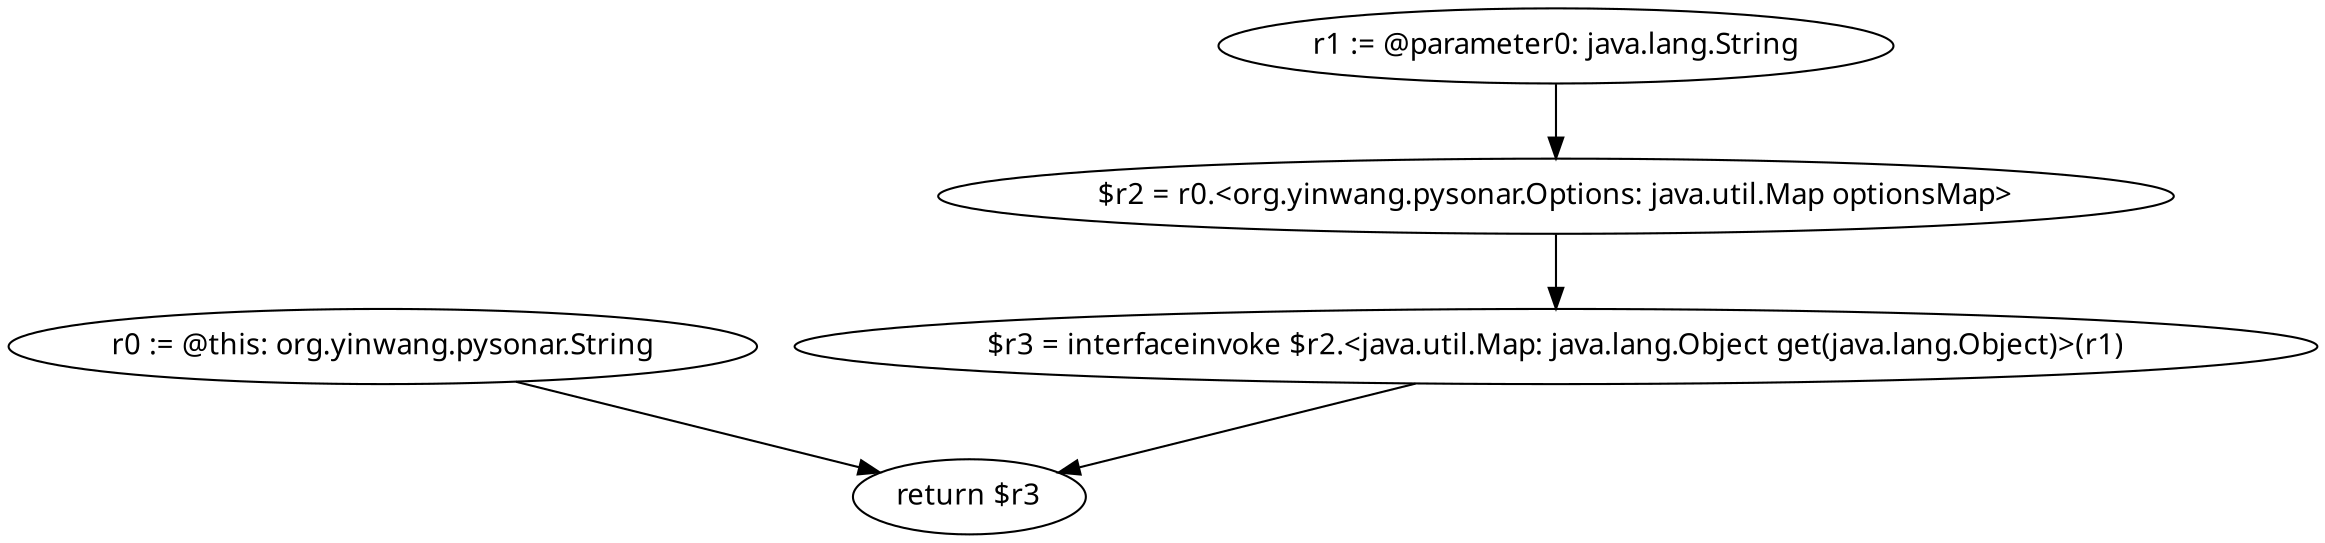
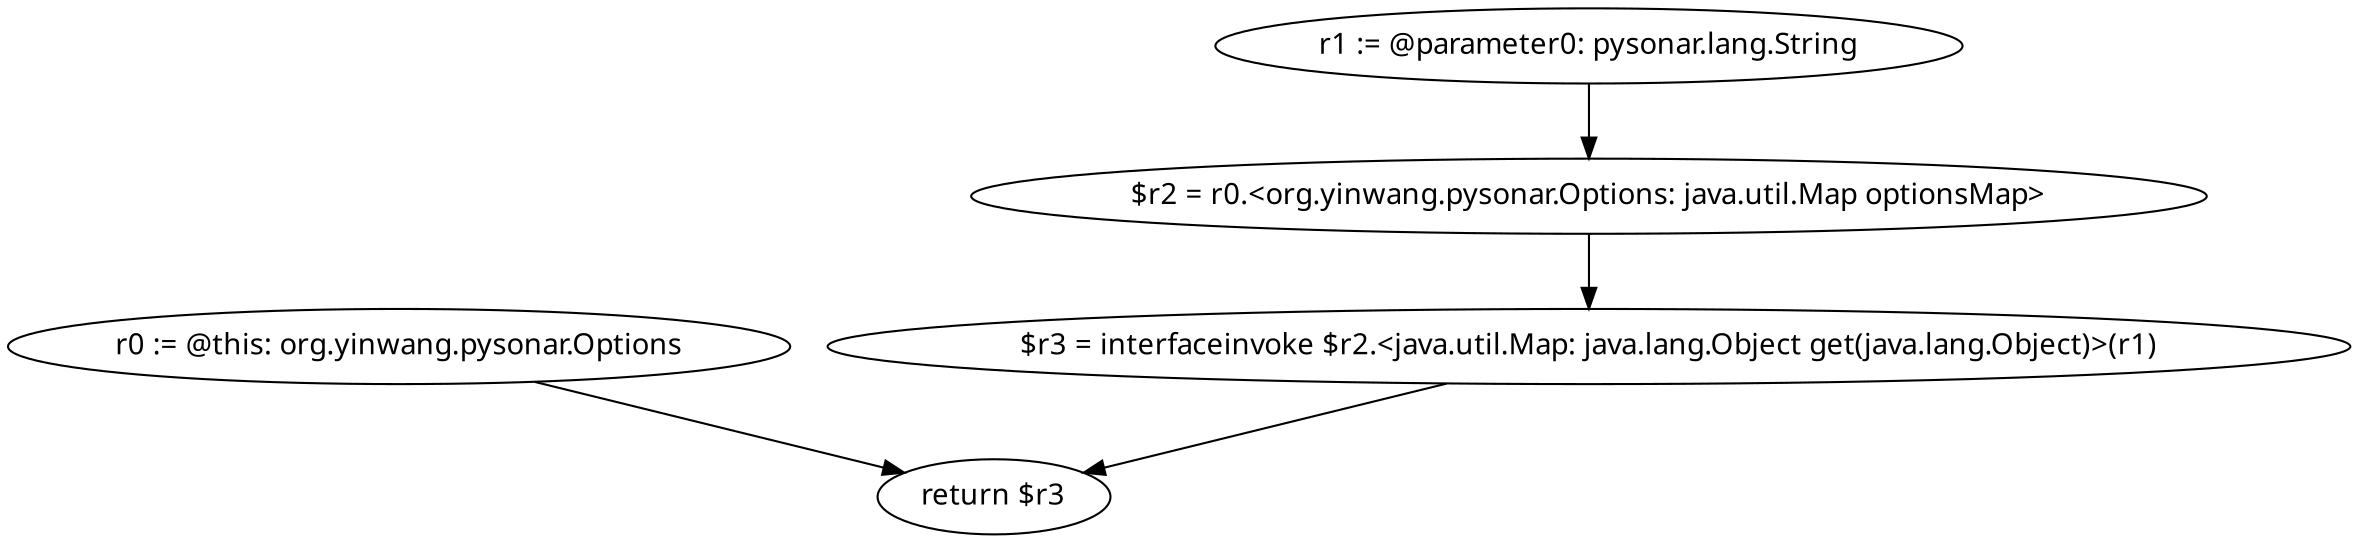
(1556, 46) -> (1589, 46)
(383, 347) -> (399, 347)
